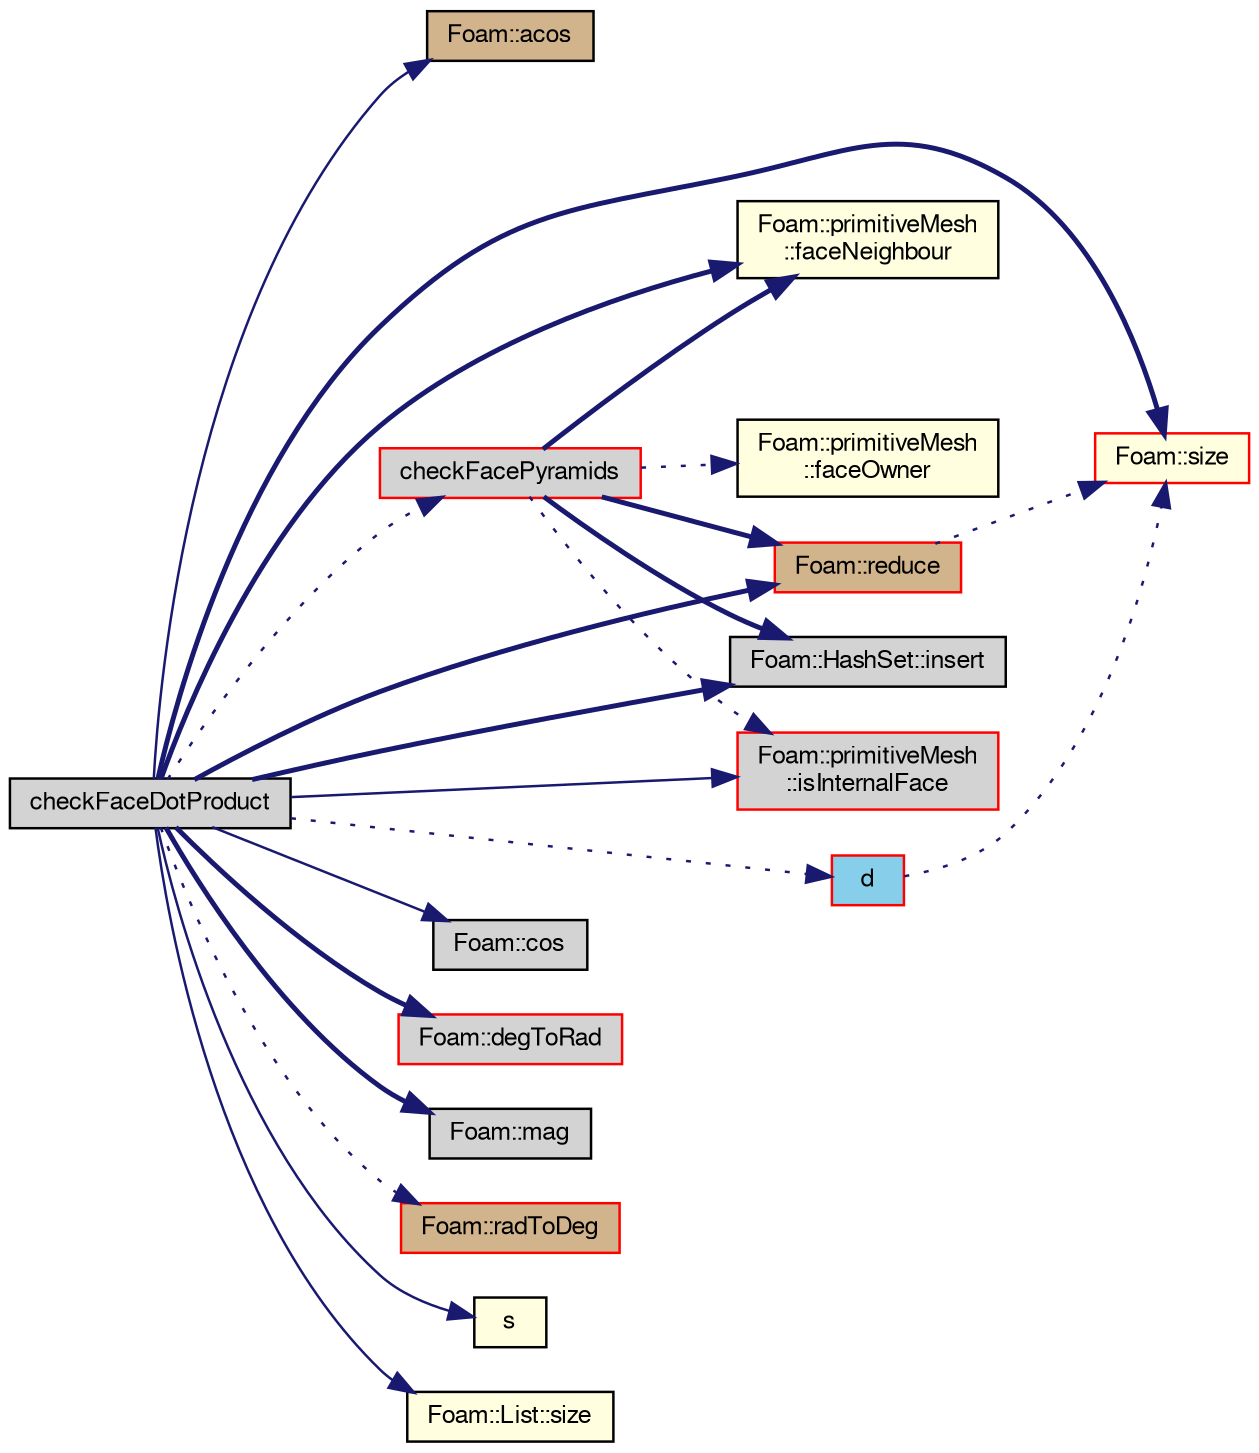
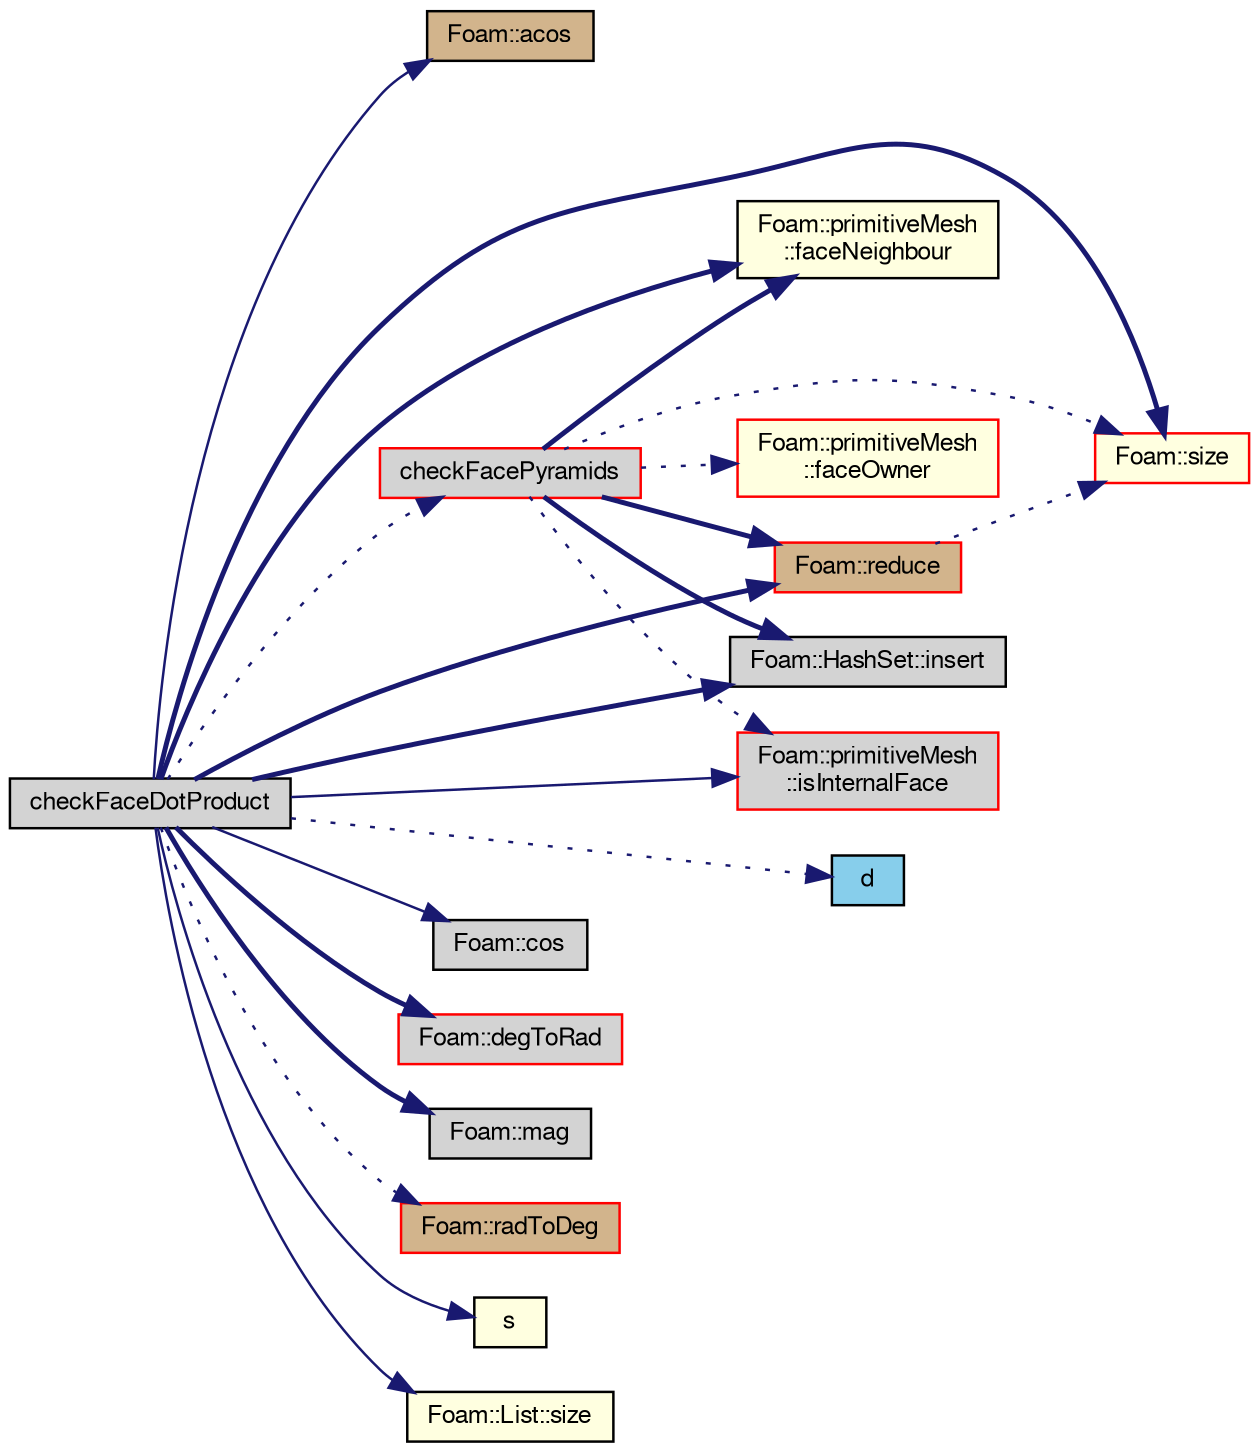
(868, 458) -> (868, 458)
(1082, 731) -> (829, 382)
(868, 880) -> (868, 880)
